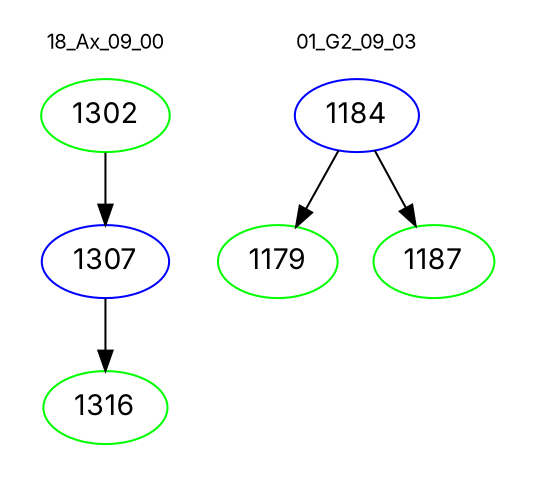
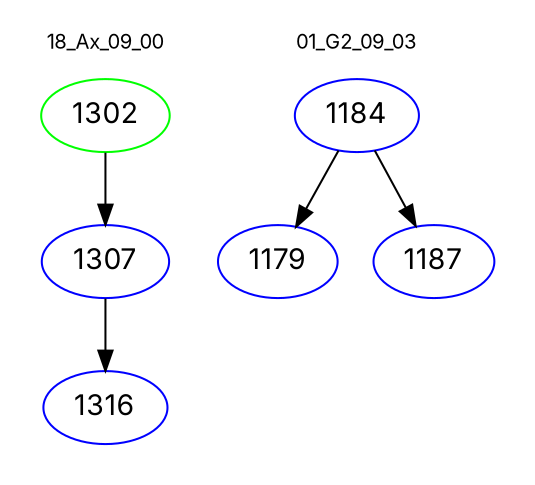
(278, 262) -> (278, 262)
(434, 262) -> (434, 262)
(105, 408) -> (105, 408)
